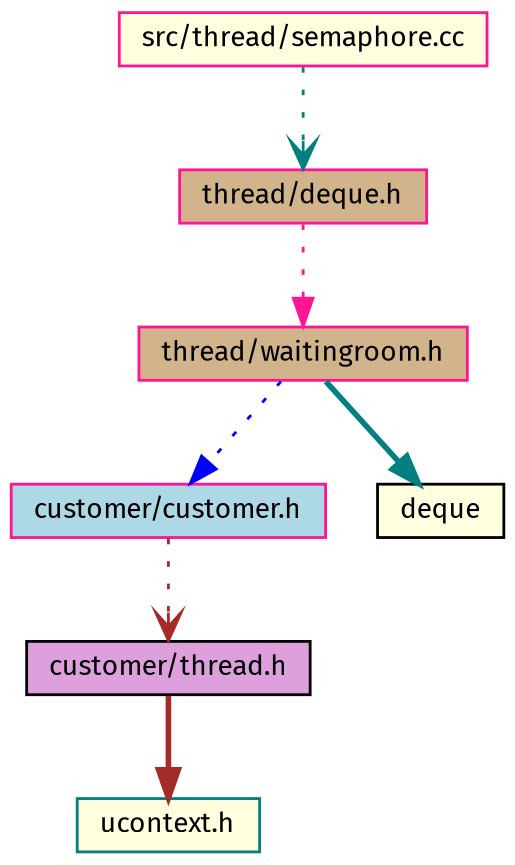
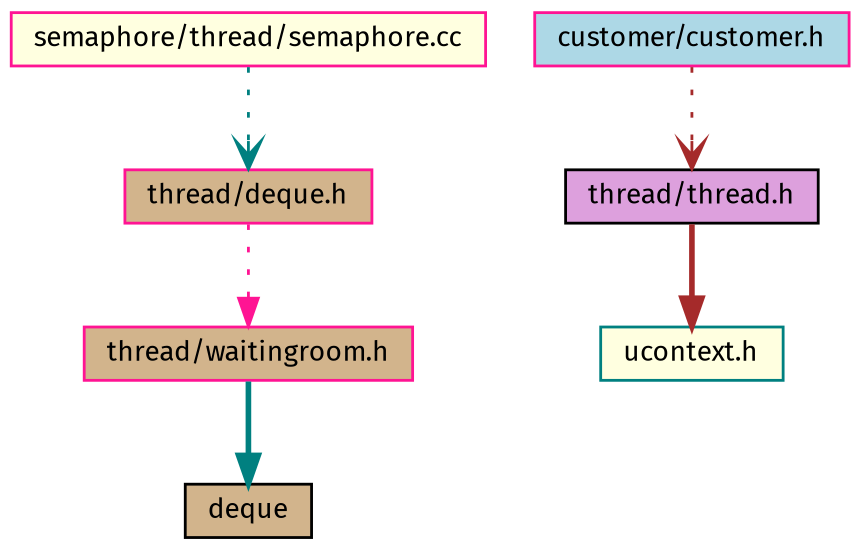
(303, 39) -> (248, 39)
(245, 422) -> none
(441, 511) -> (248, 511)
(168, 668) -> (692, 196)
